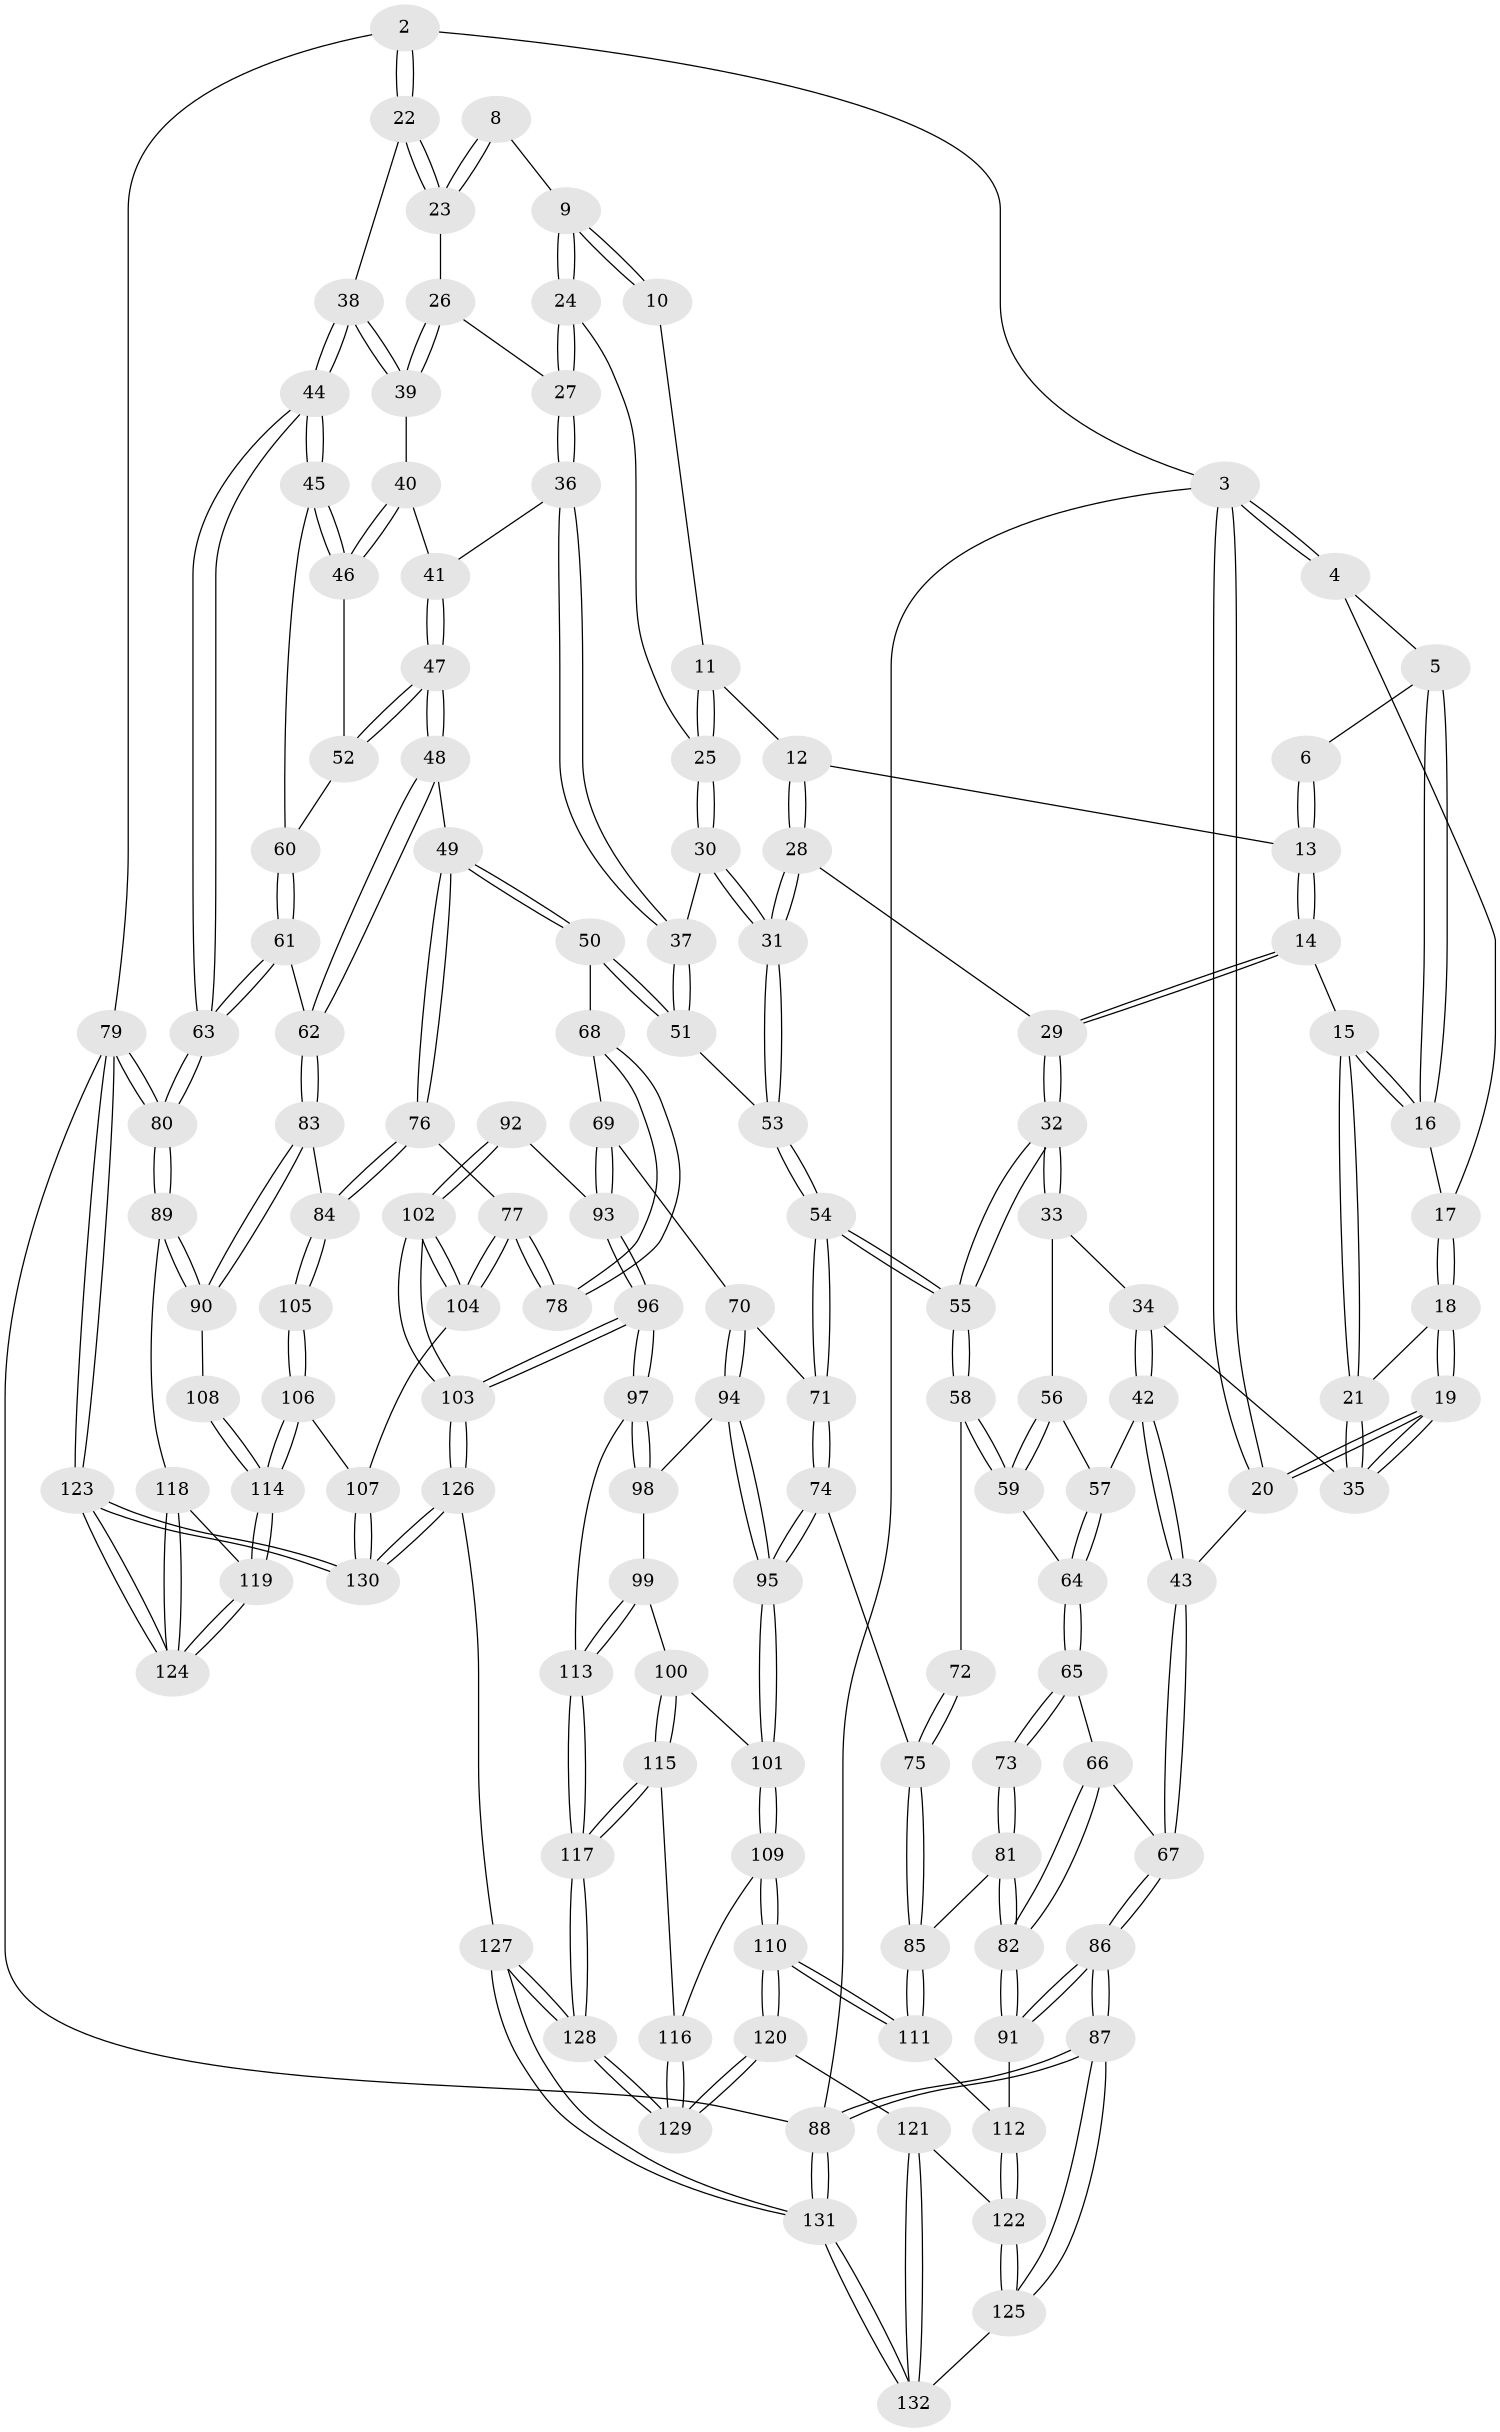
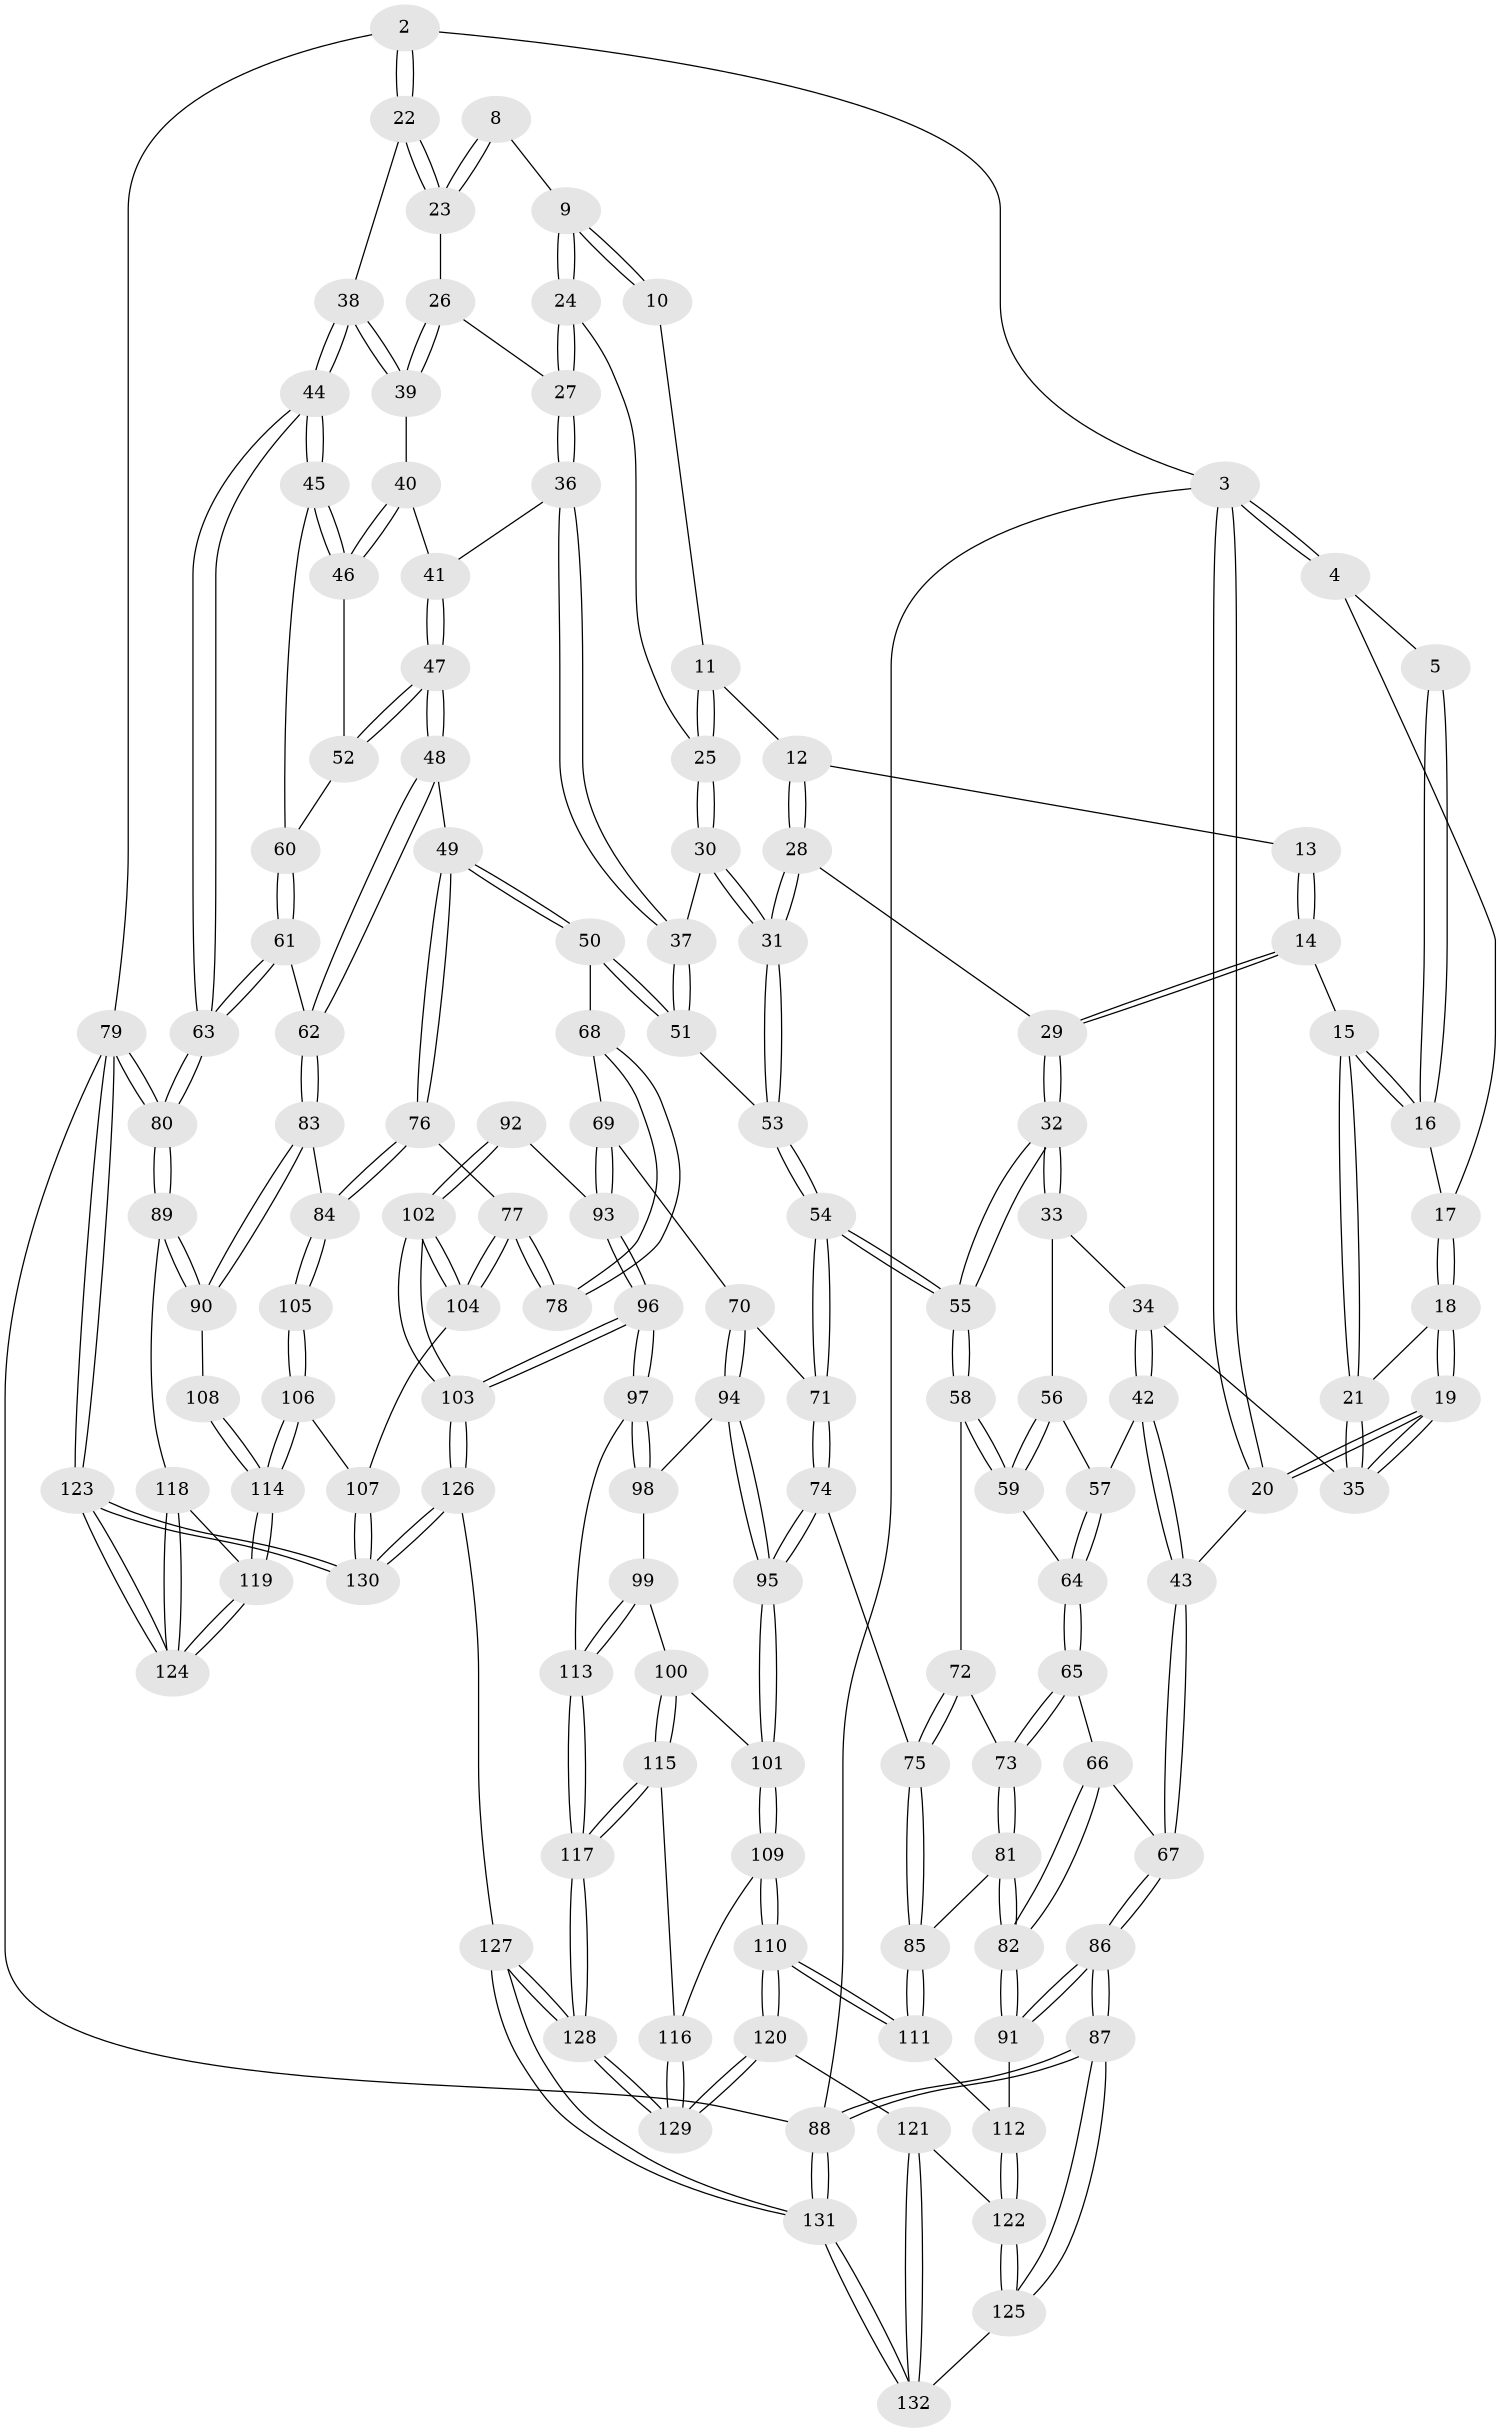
(1306, 759) -> none
none -> (984, 1719)
